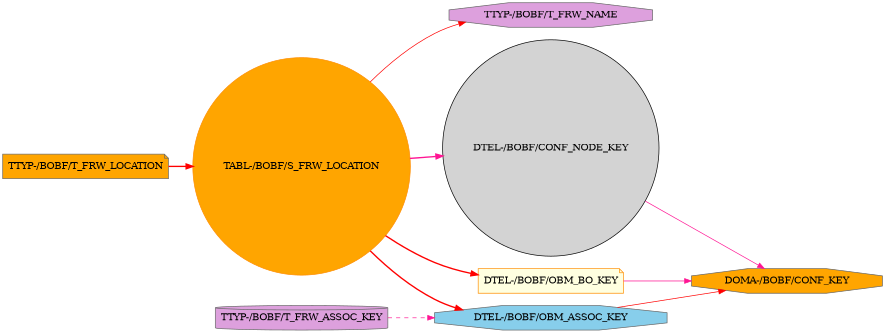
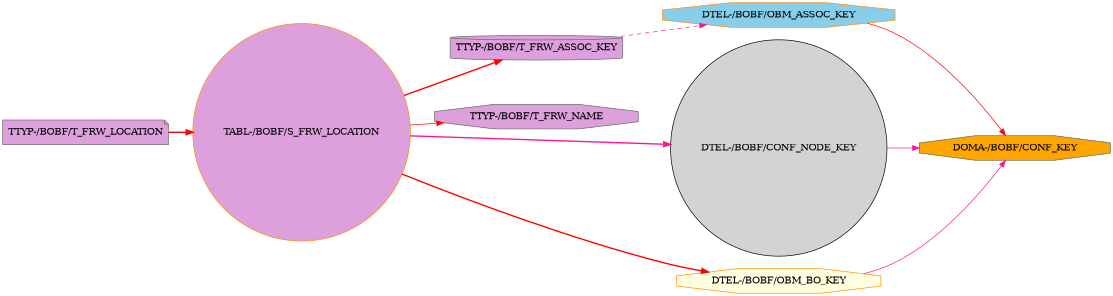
(86, 166) -> (86, 132)
(302, 166) -> (302, 132)
(551, 281) -> (779, 281)
(410, 284) -> (450, 79)
(551, 318) -> (779, 15)
